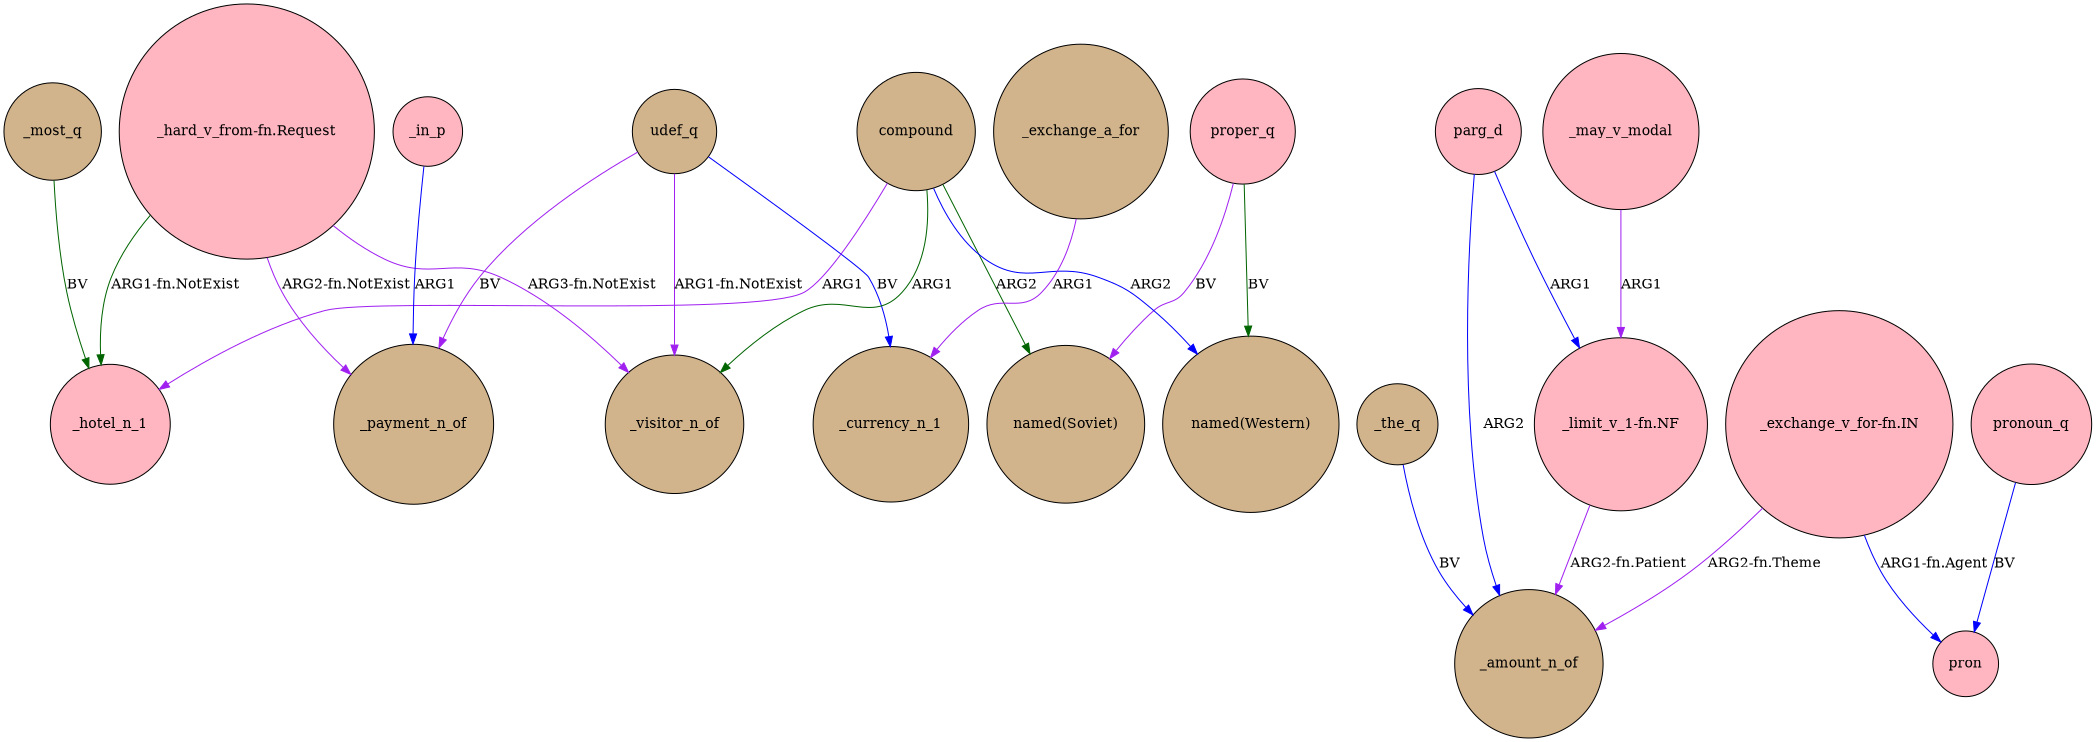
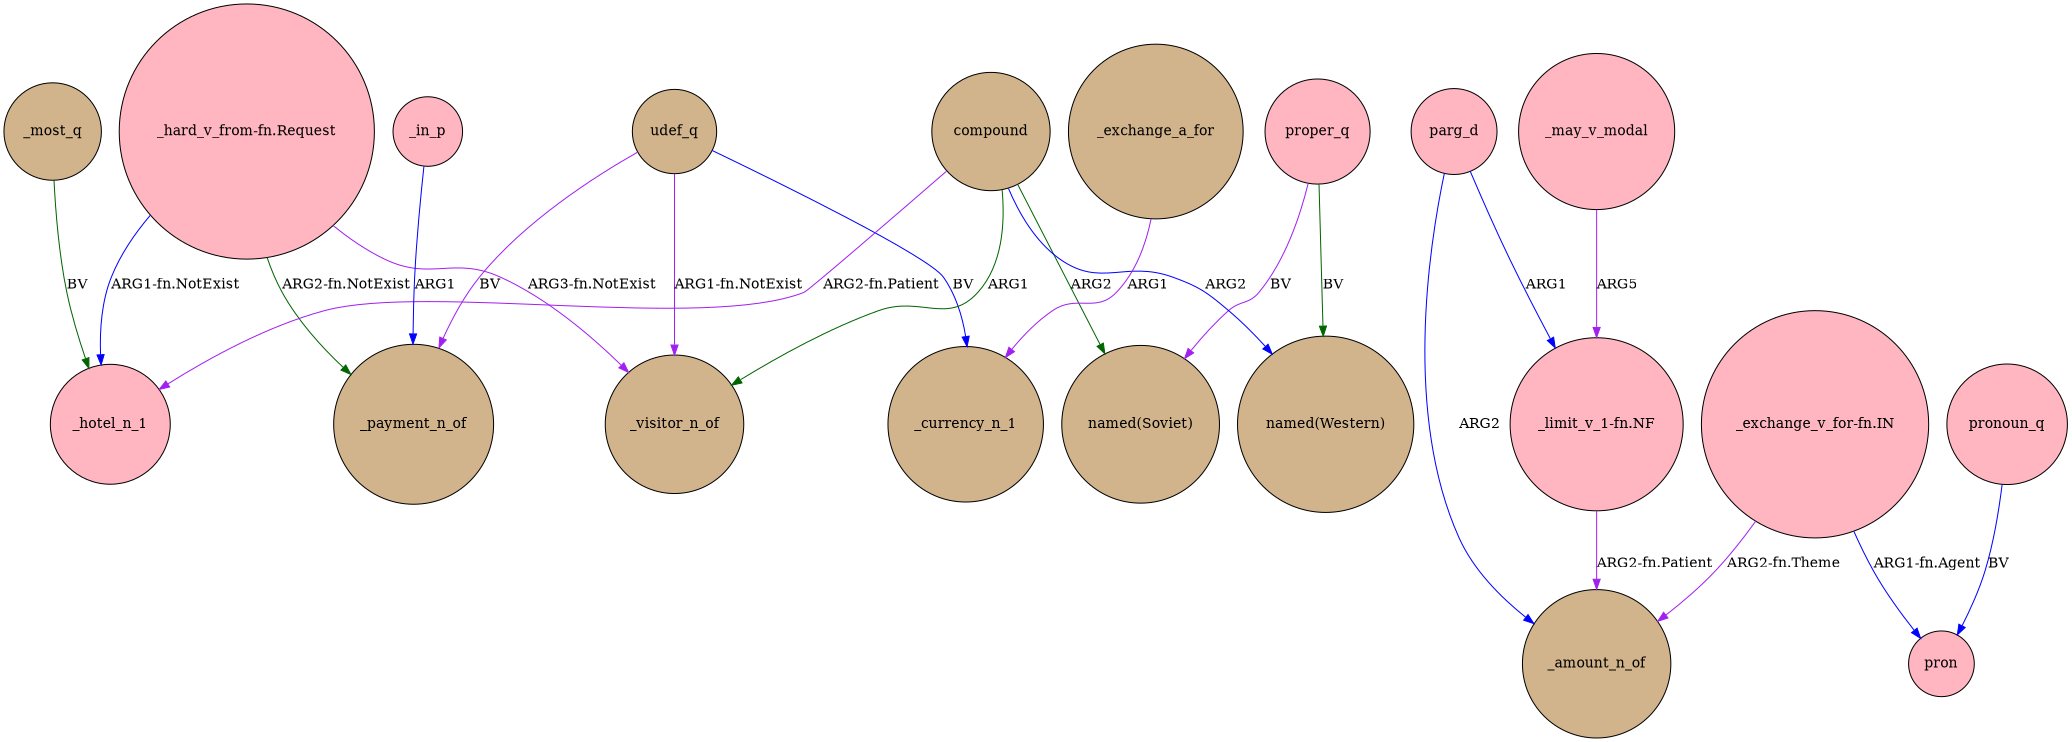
(110, 280) -> (110, 280)
(843, 285) -> (881, 285)
(1642, 285) -> (1617, 285)
(294, 312) -> (294, 312)
(1397, 424) -> none
